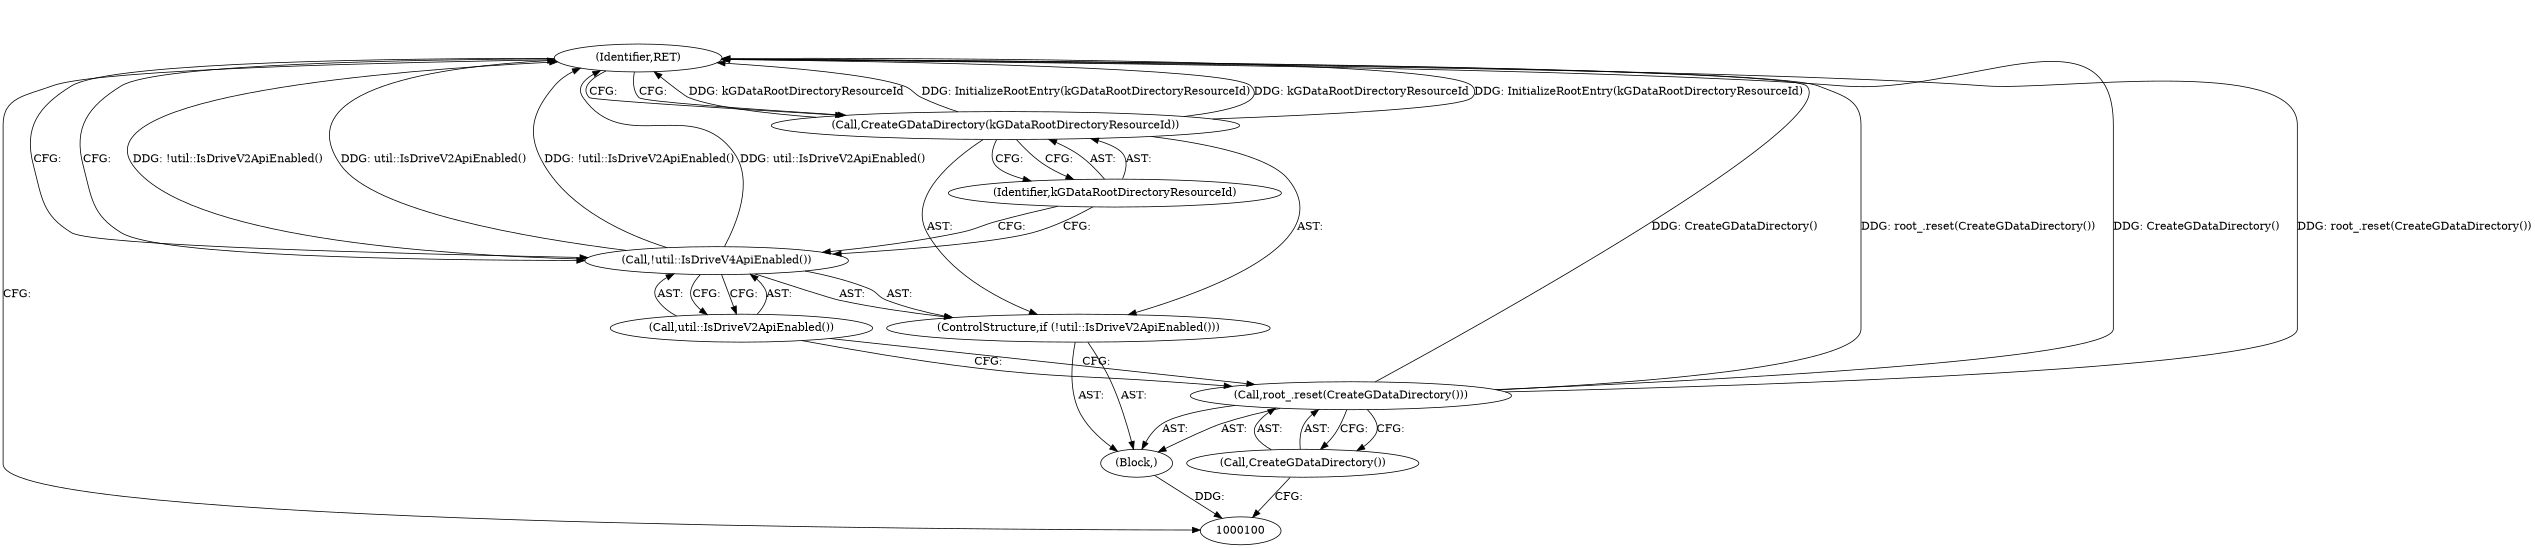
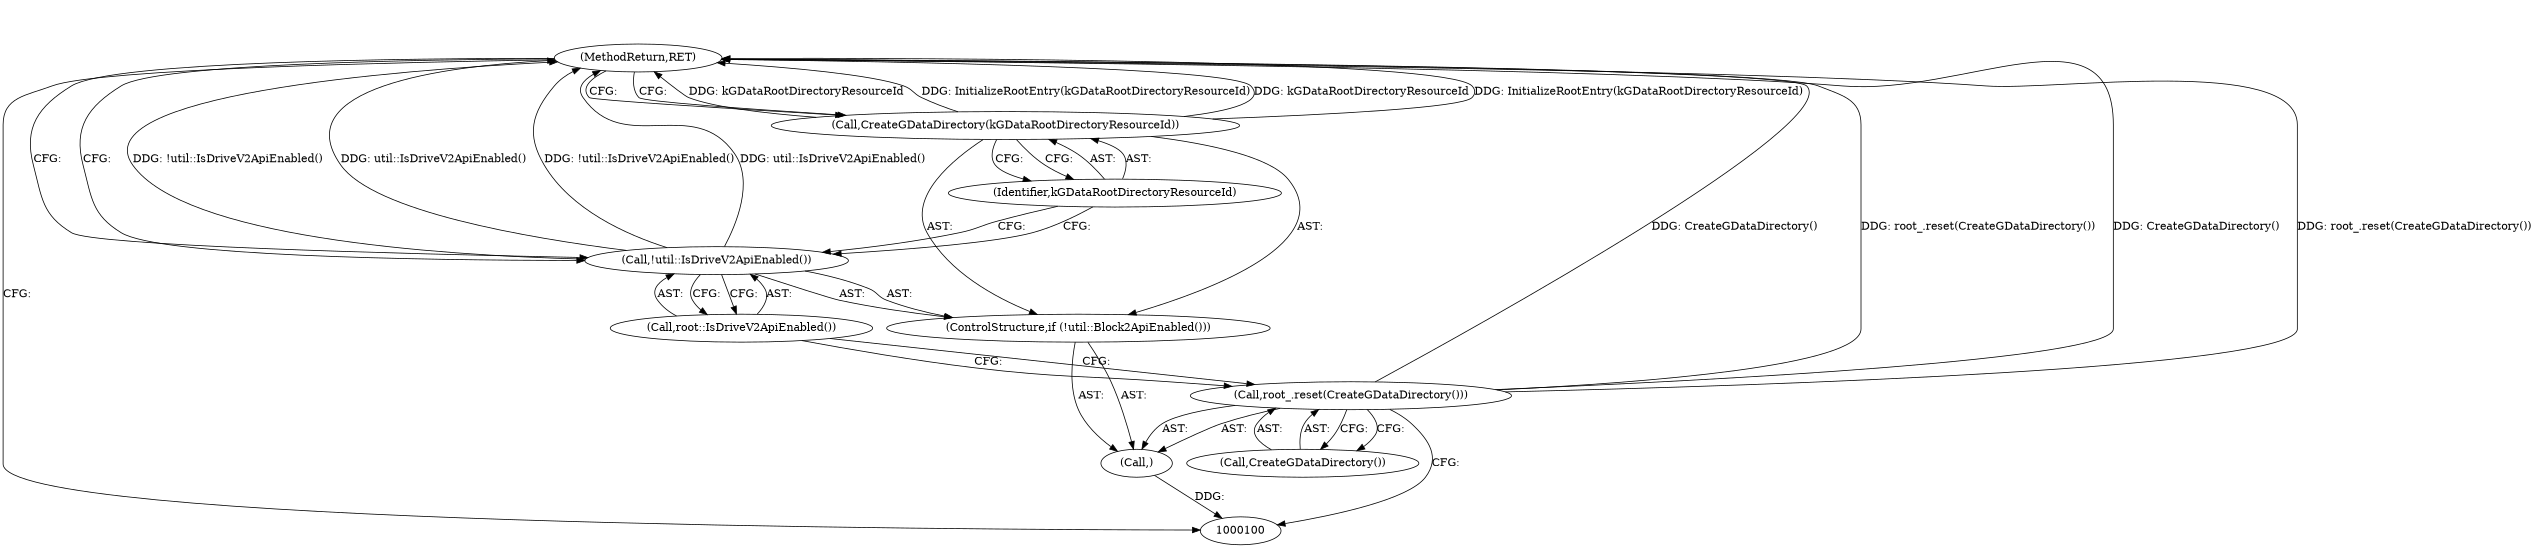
(638, 58) -> (638, 58)
(717, 261) -> (717, 261)
(741, 328) -> (741, 328)
(1078, 328) -> (1078, 328)
(1137, 463) -> (1137, 463)
(1274, 495) -> (1400, 494)
